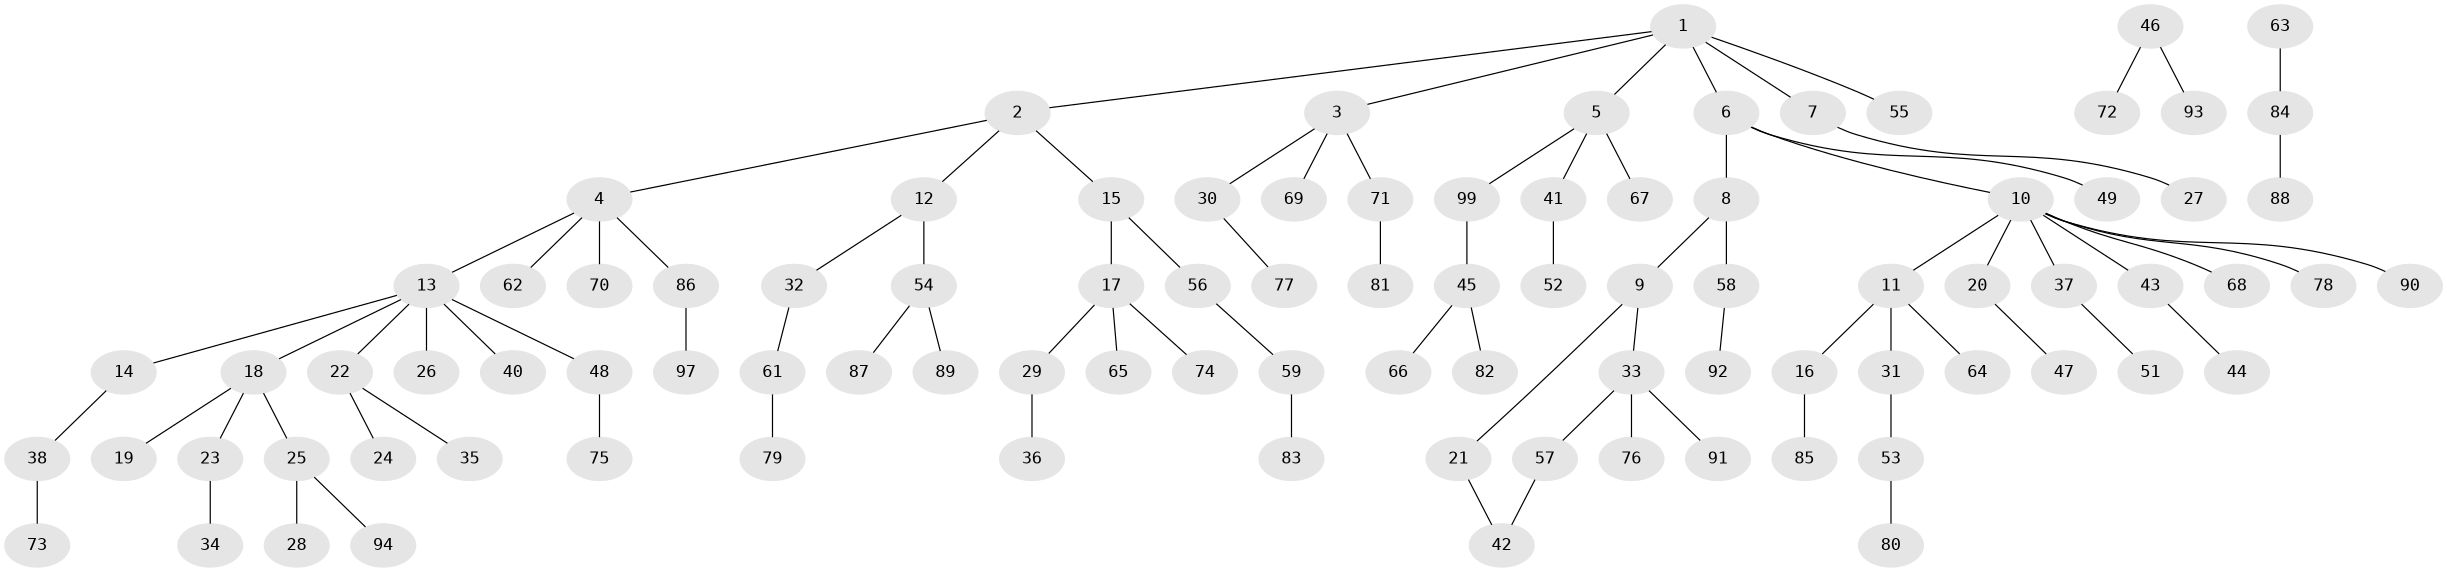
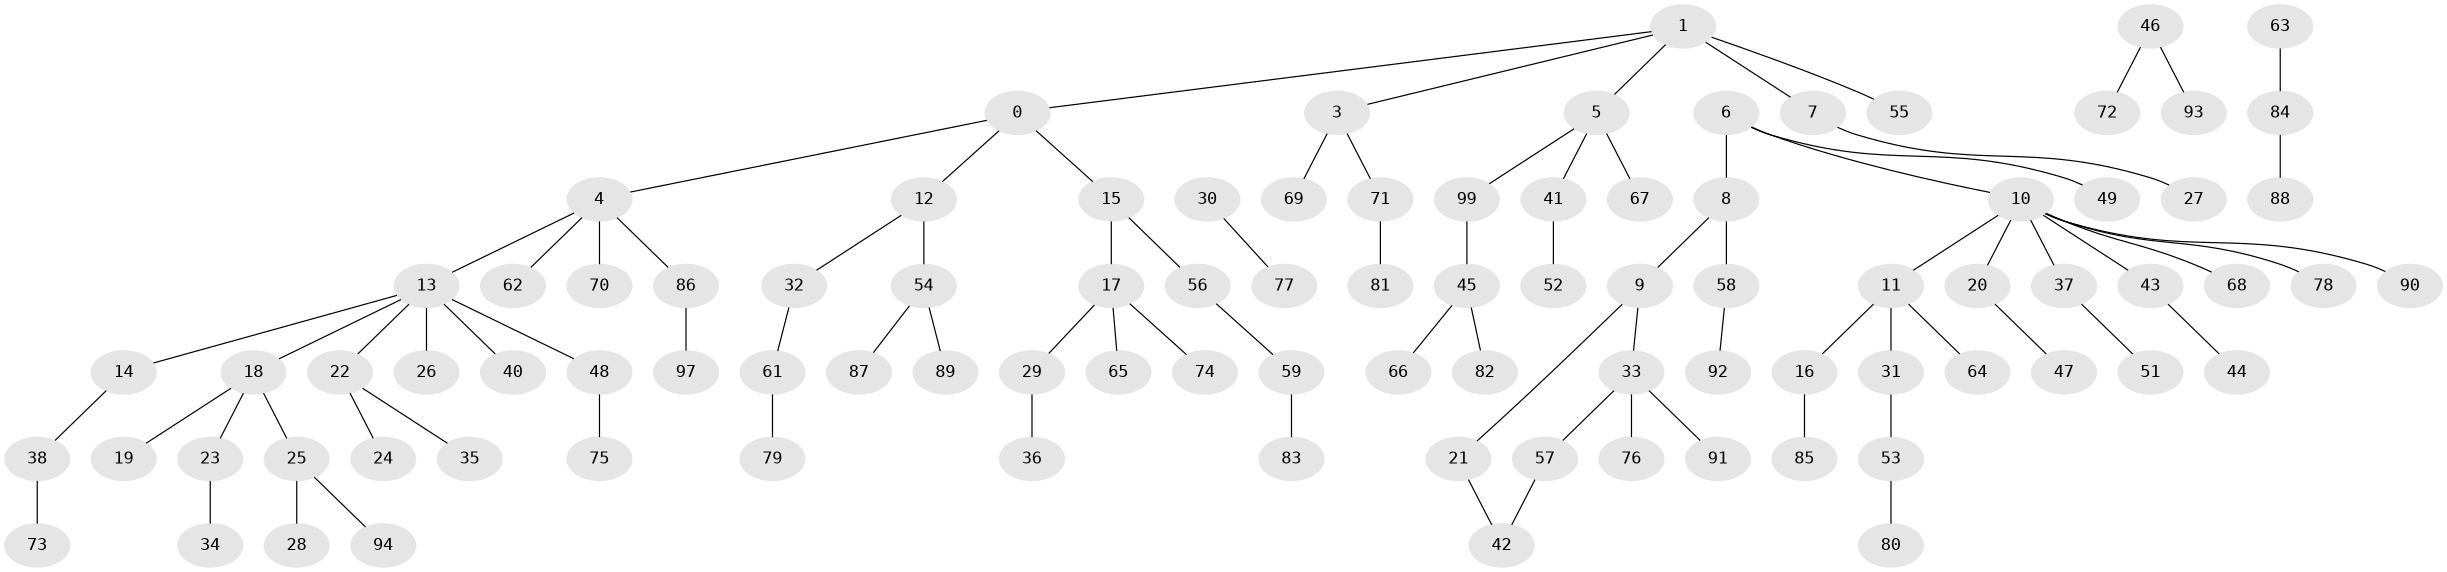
(1705, 70) -> none
(1018, 113) -> (1018, 113)
(1272, 156) -> none
